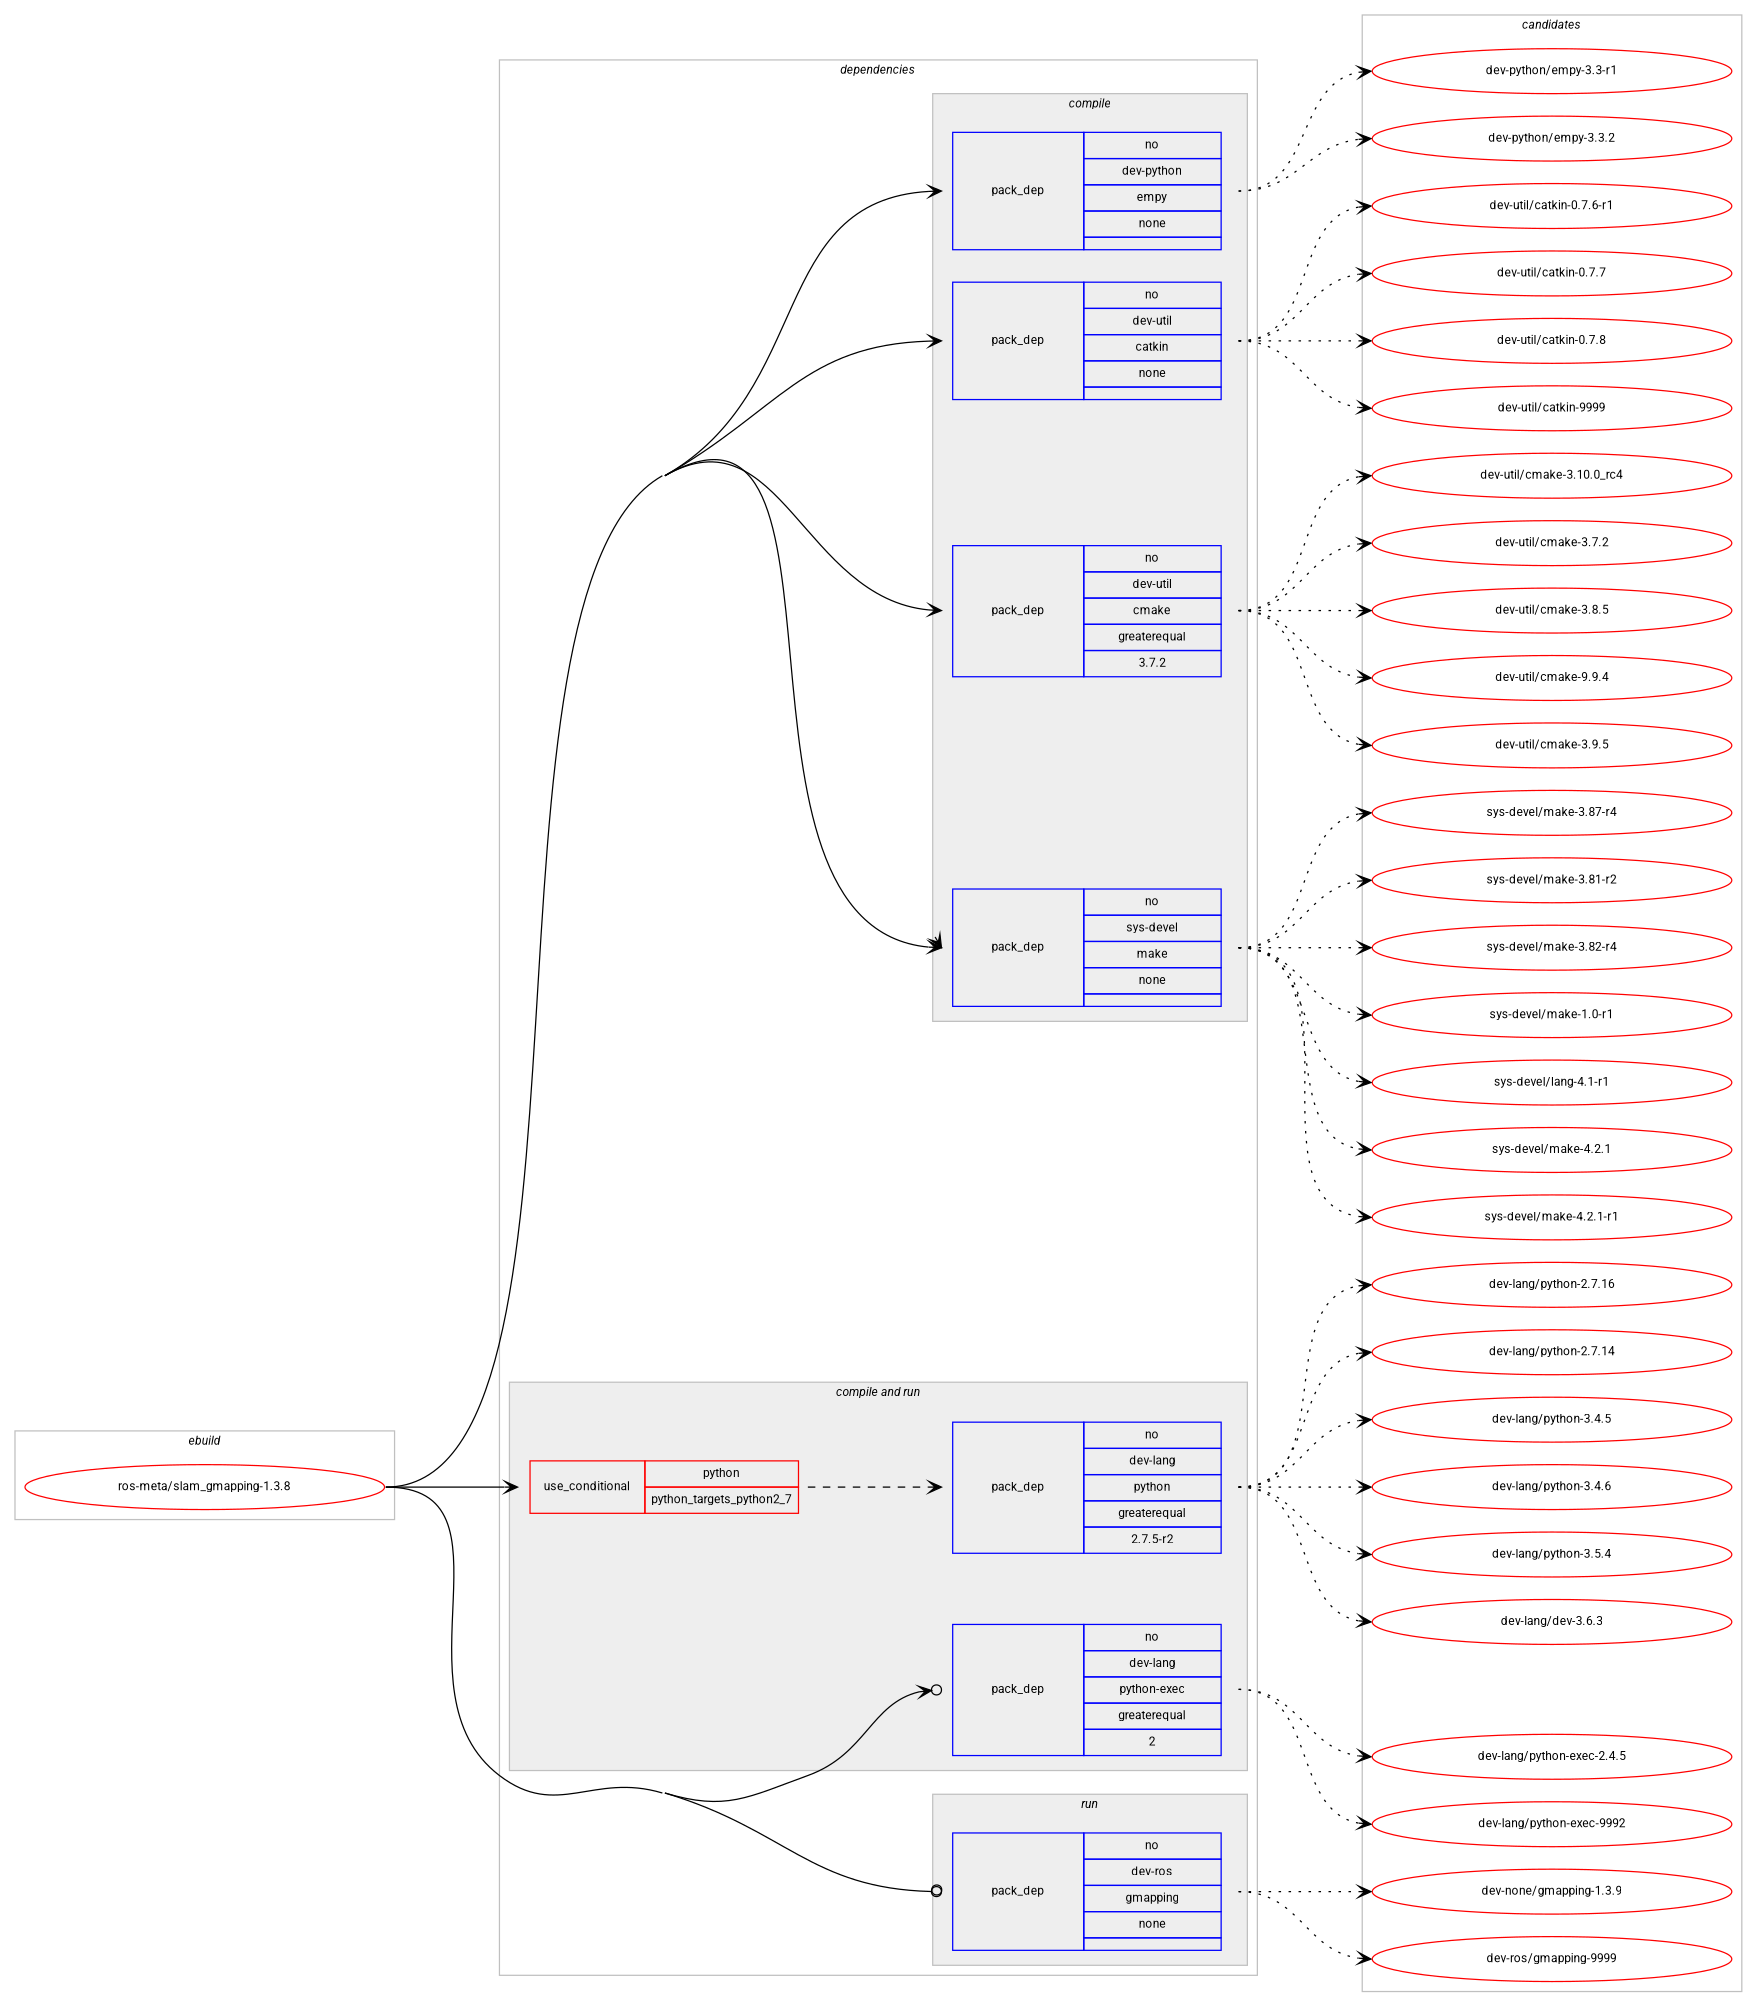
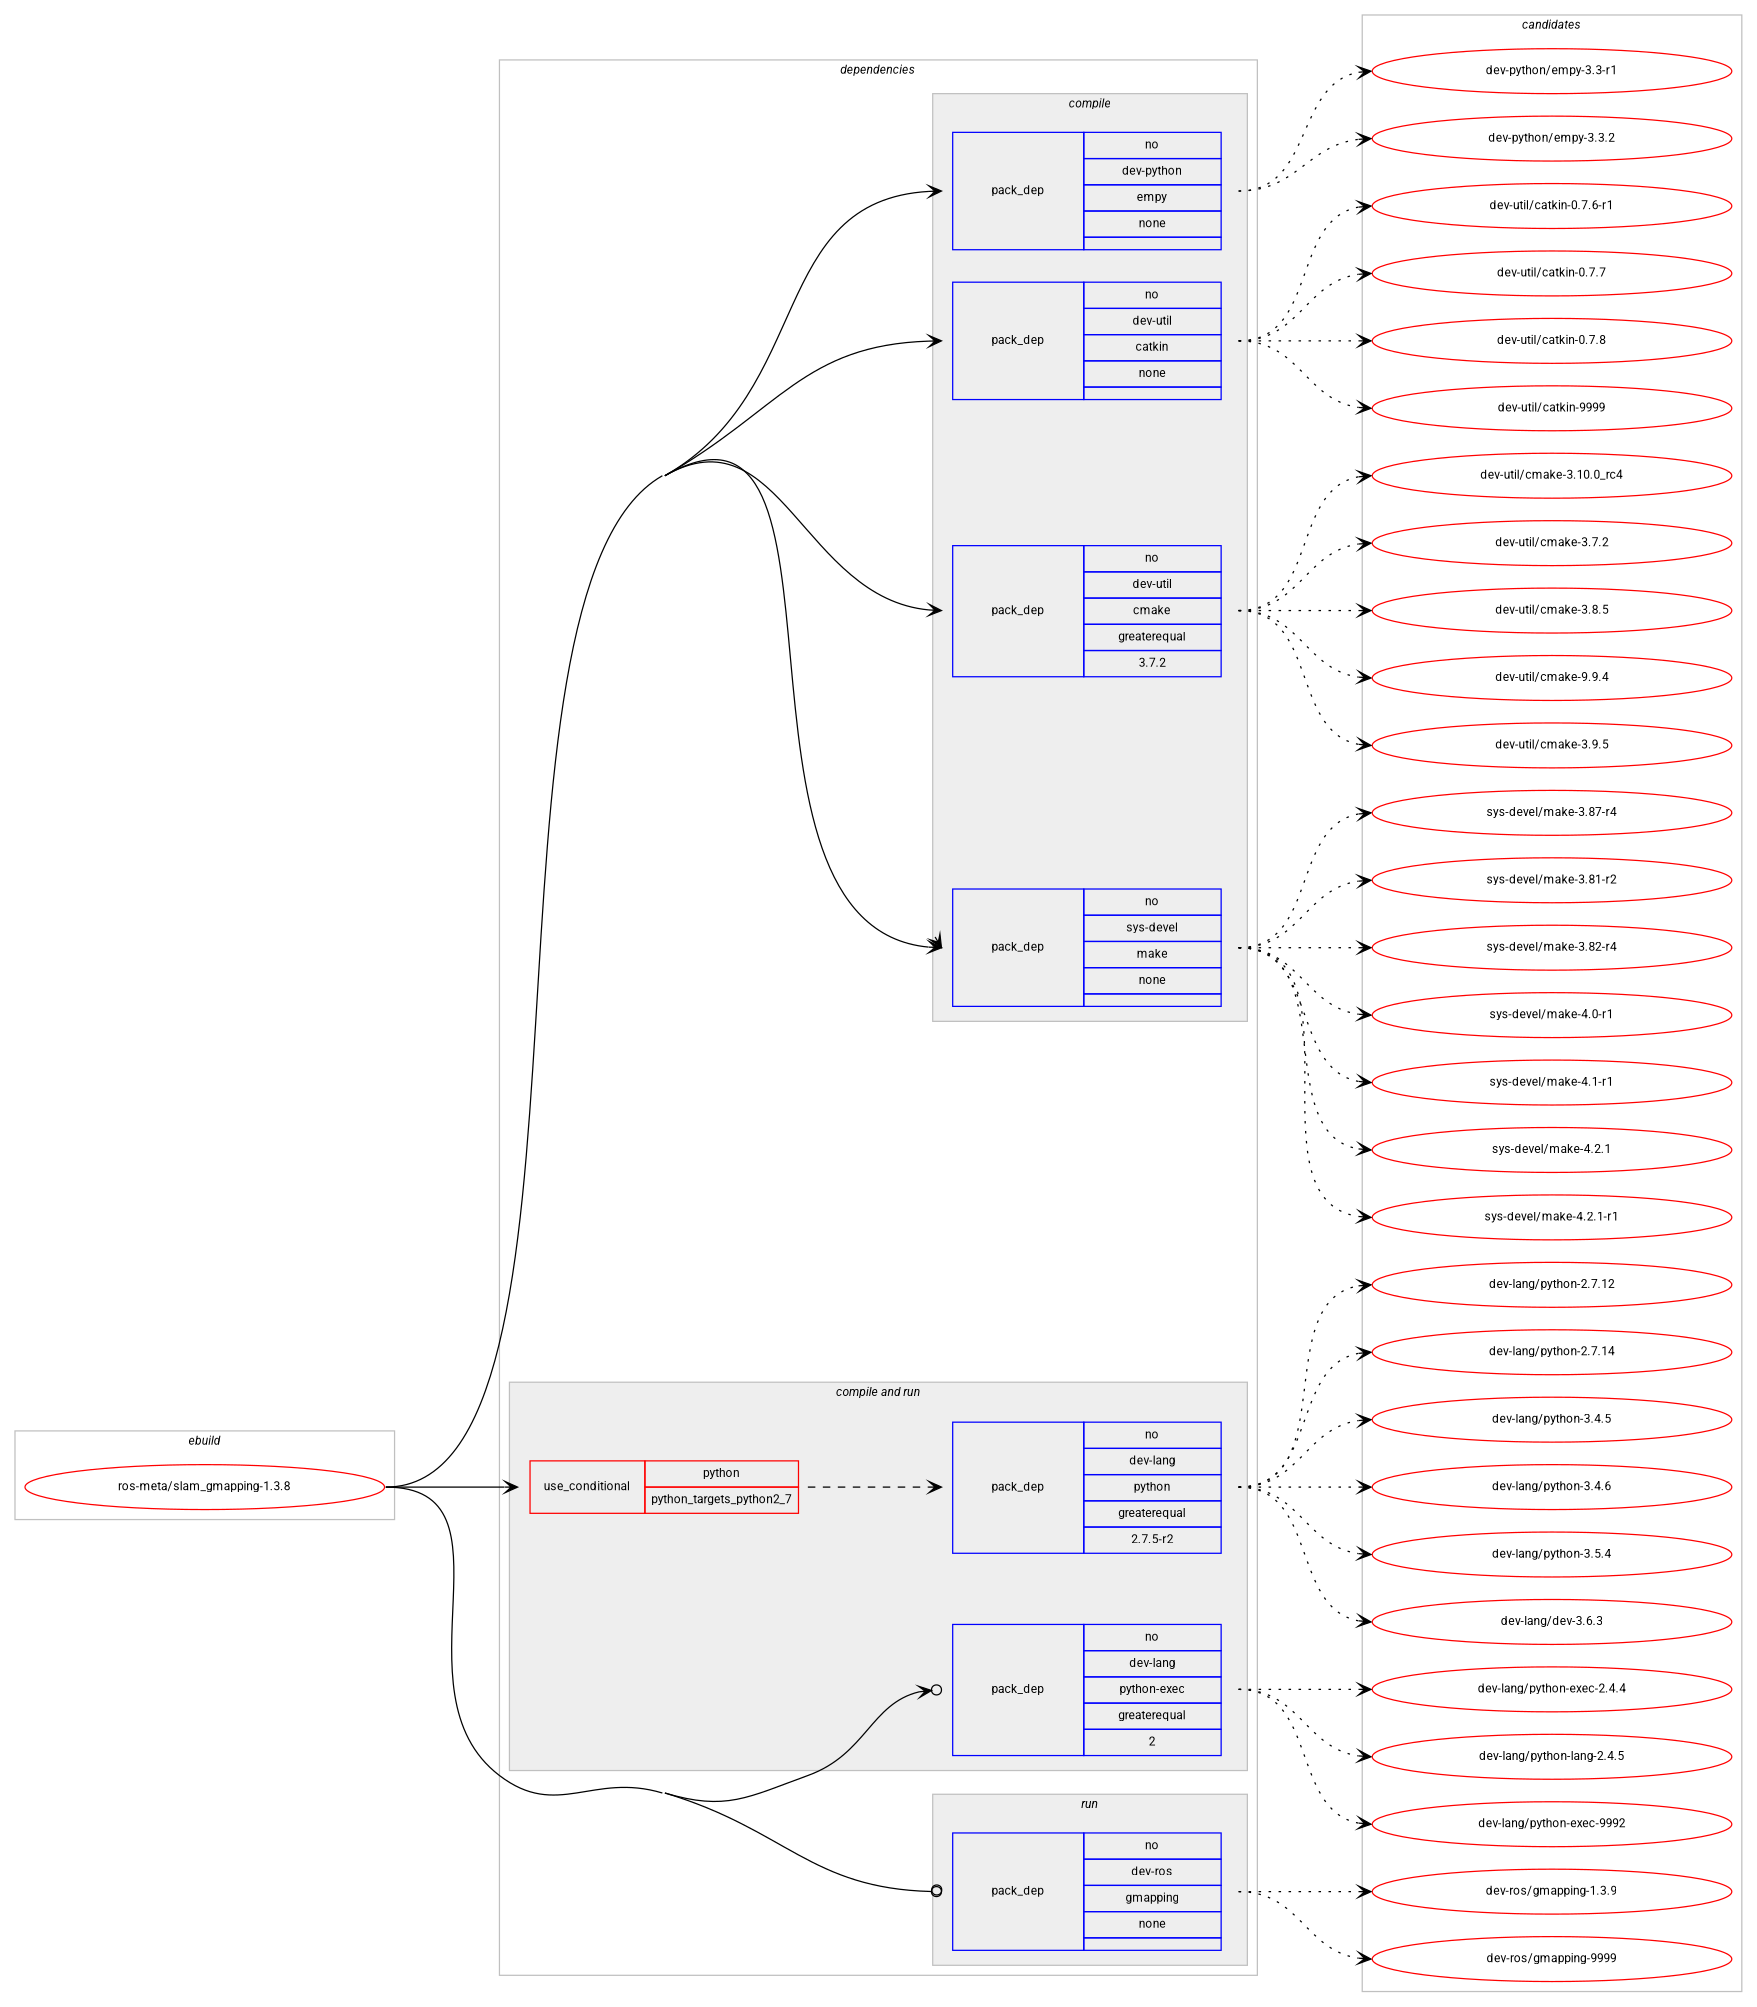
(1552, 1015) -> (1552, 1015)
(1552, 1083) -> (1552, 1083)
(1552, 1285) -> (1552, 1285)
none -> (1552, 1689)
(1552, 1757) -> (1552, 1757)
(1552, 1892) -> (1552, 1892)
